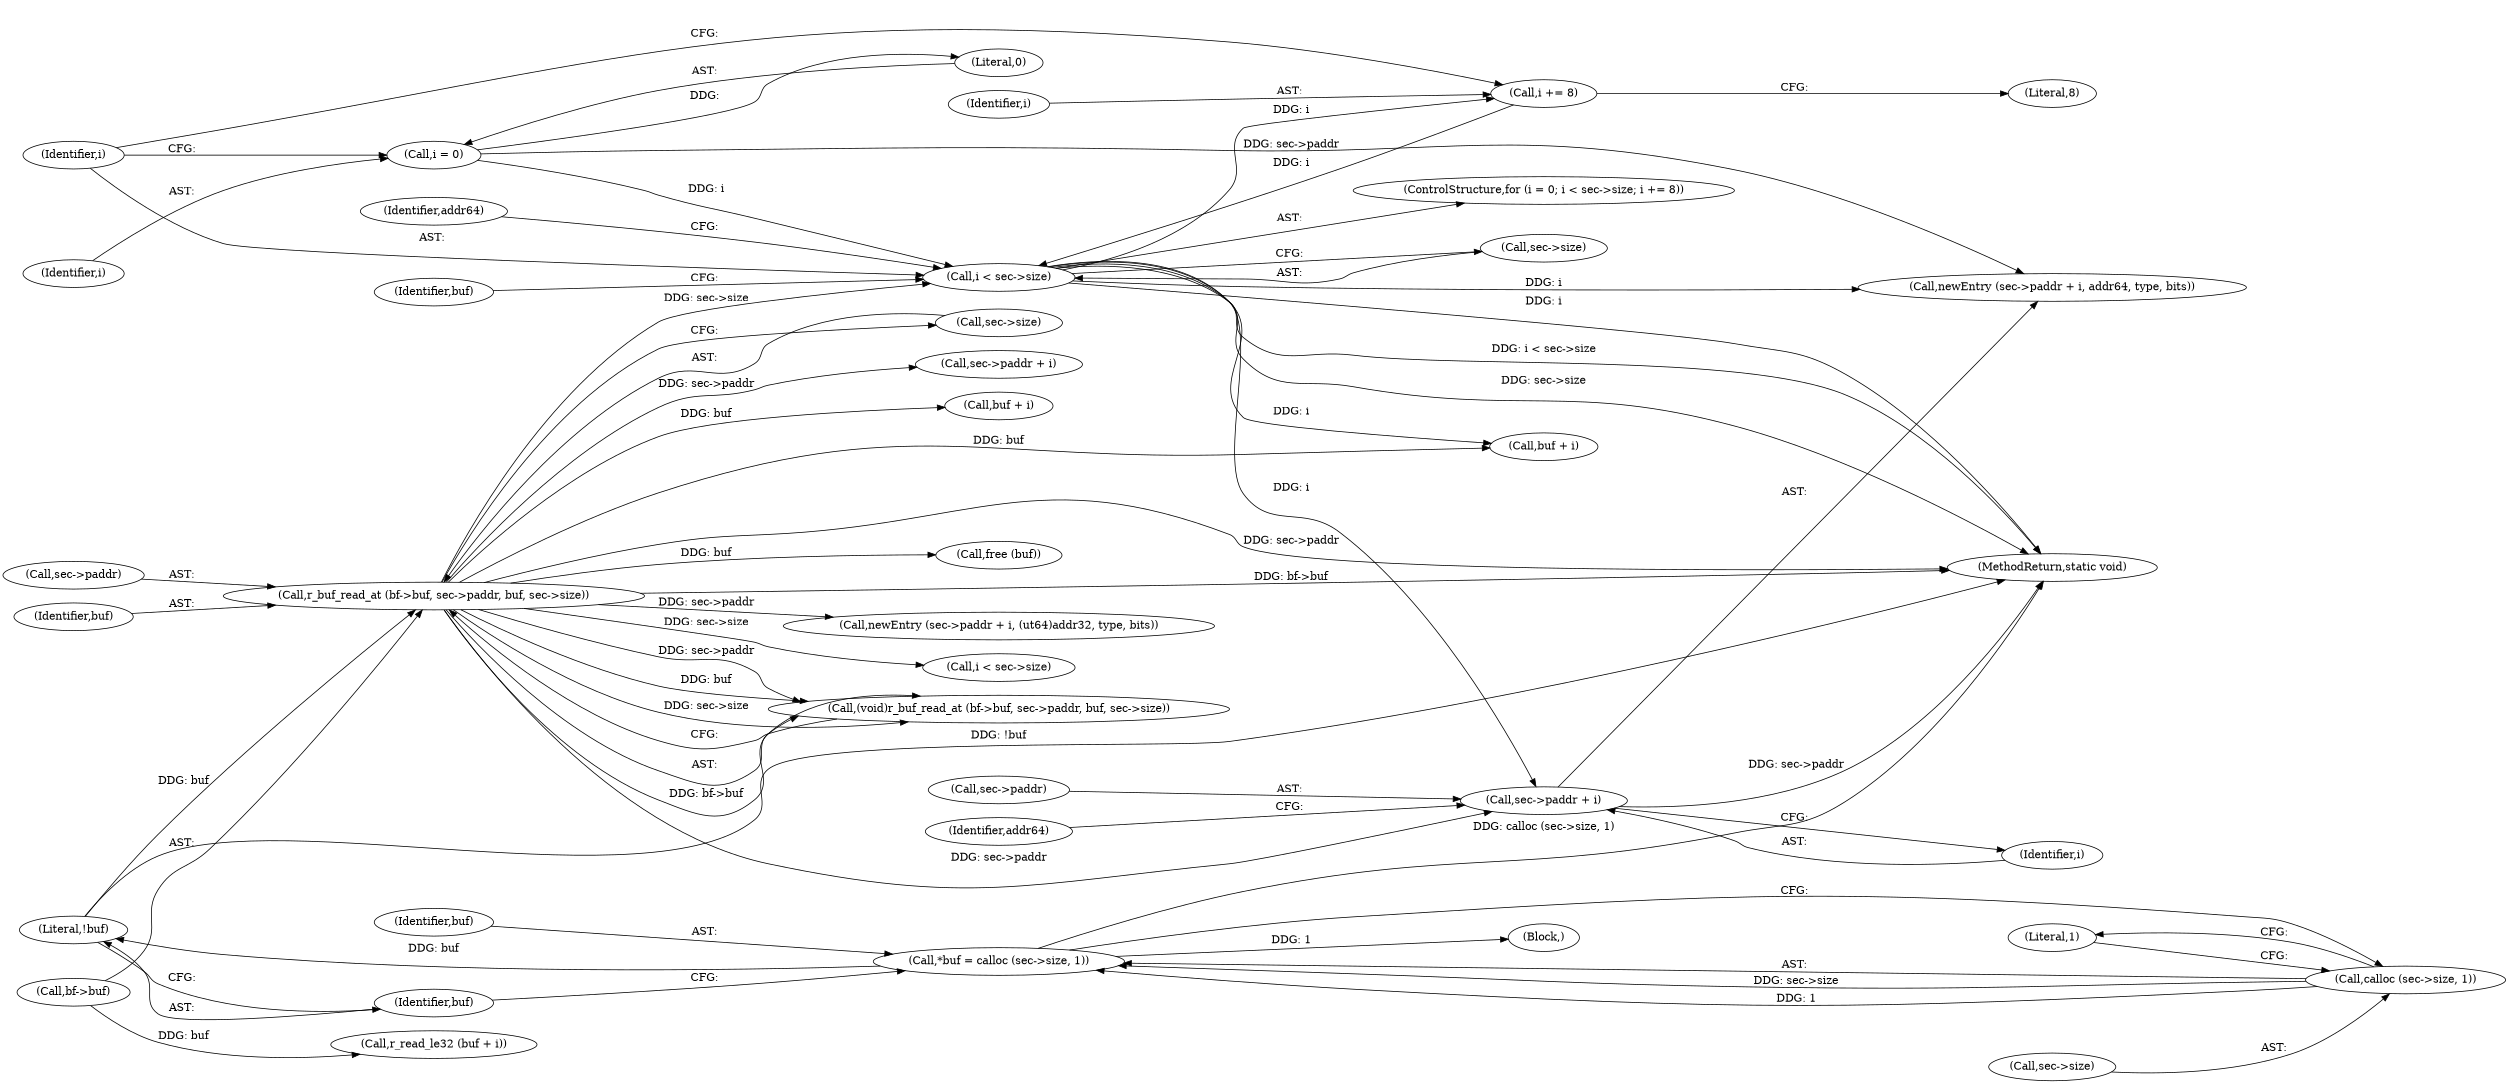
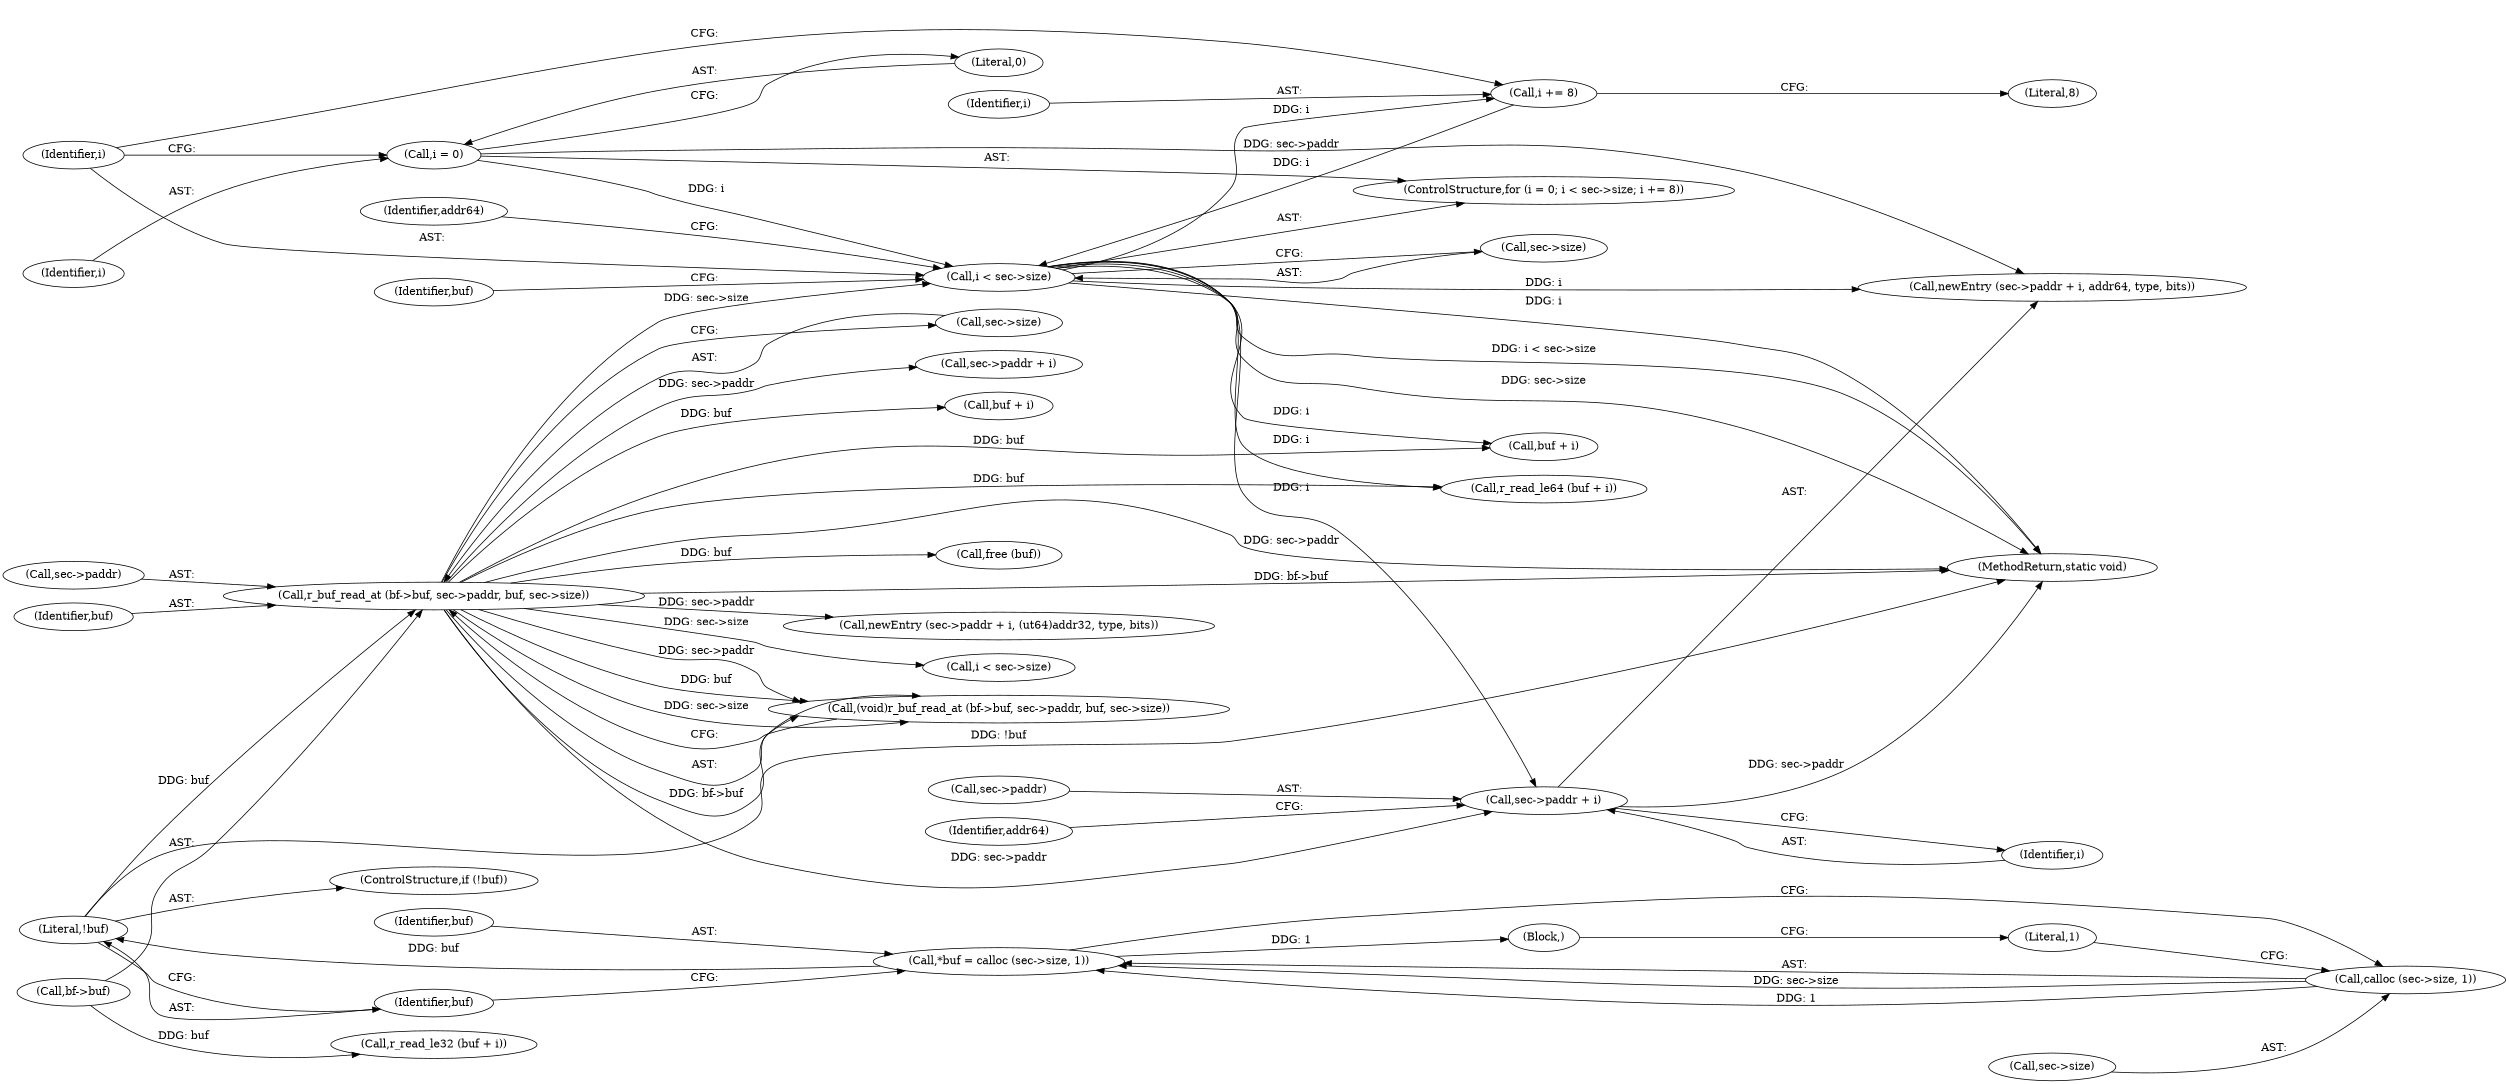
(706, 96) -> (706, 96)
none -> (939, 167)
none -> (1544, 489)
(1586, 855) -> none
none -> (434, 881)
(2241, 936) -> (1790, 938)
